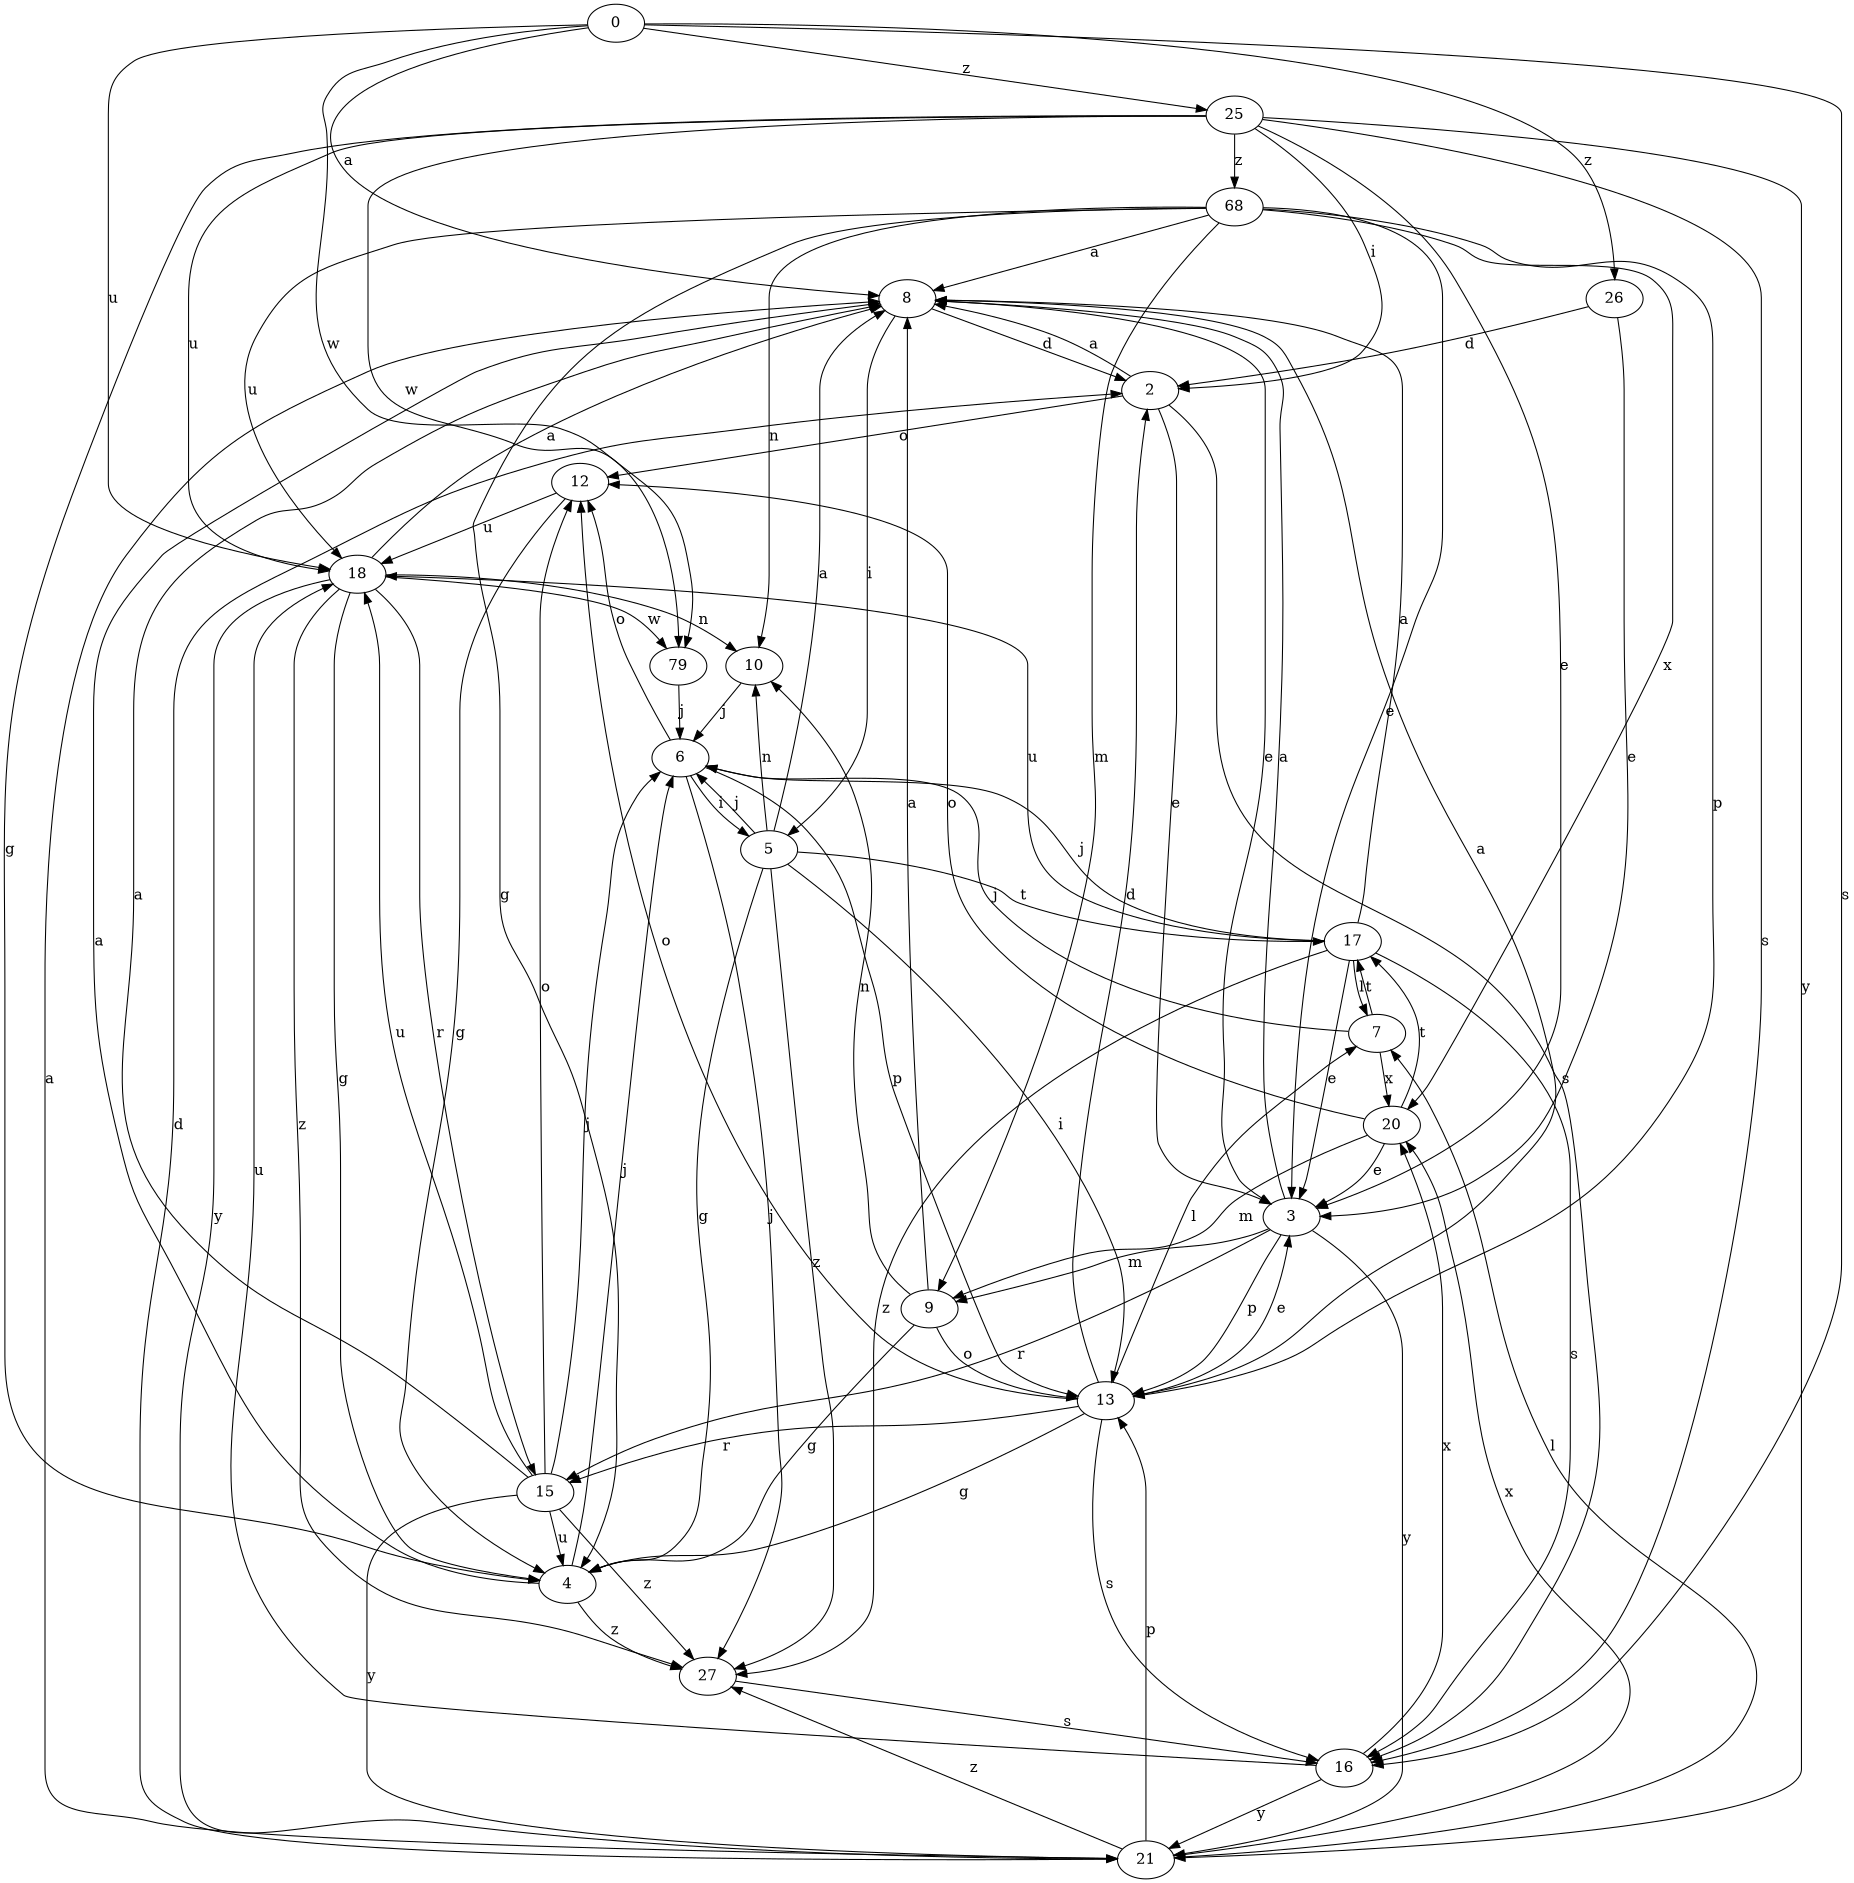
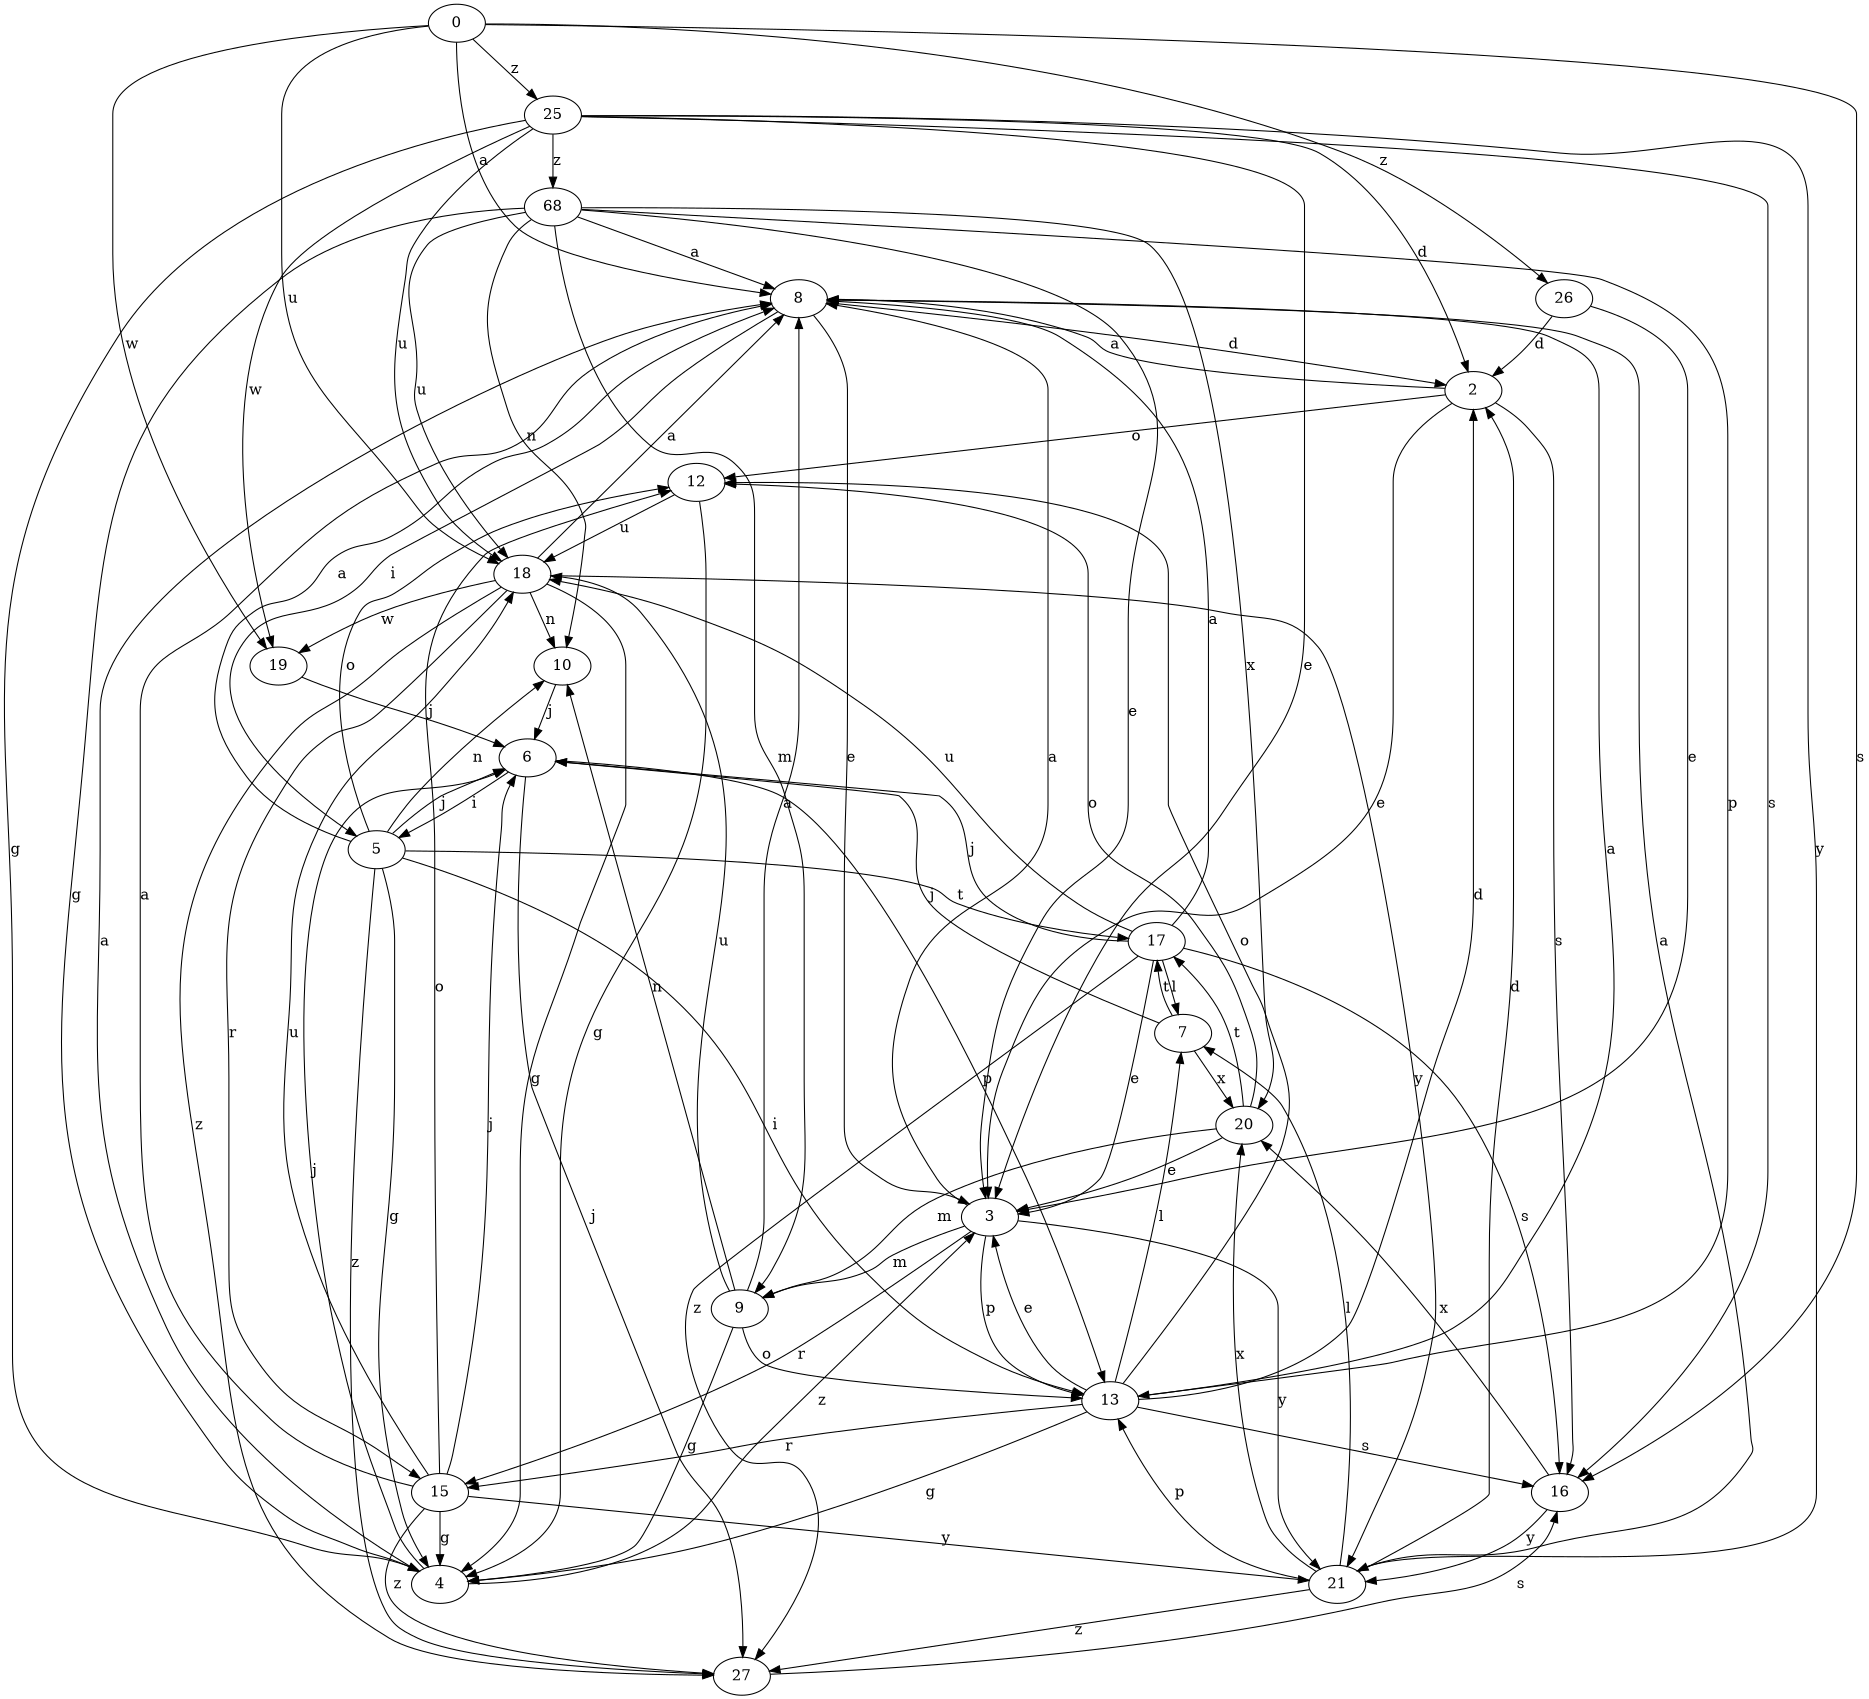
(1373, 253) -> (1423, 253)
(617, 630) -> (403, 588)
(678, 666) -> (279, 666)
(563, 1538) -> (445, 1538)
(277, 1621) -> (721, 900)
(609, 1637) -> (732, 1473)
